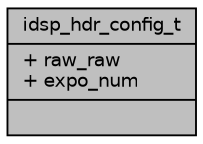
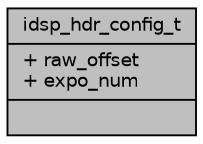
(72, 61) -> (81, 61)
